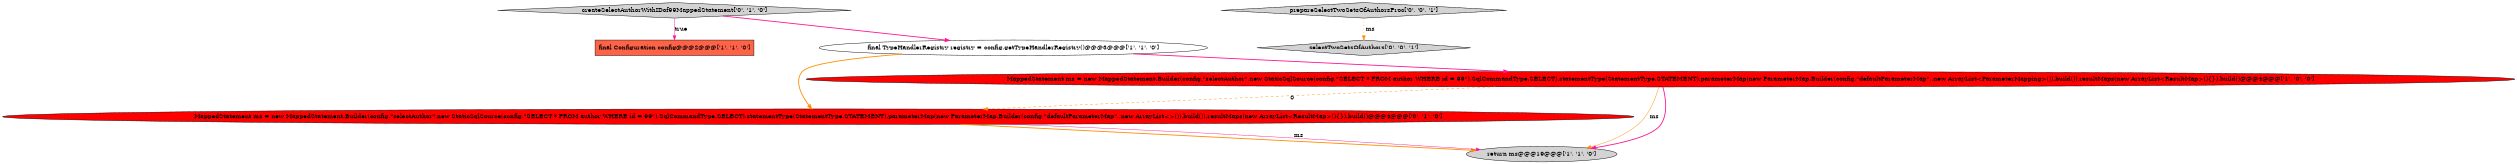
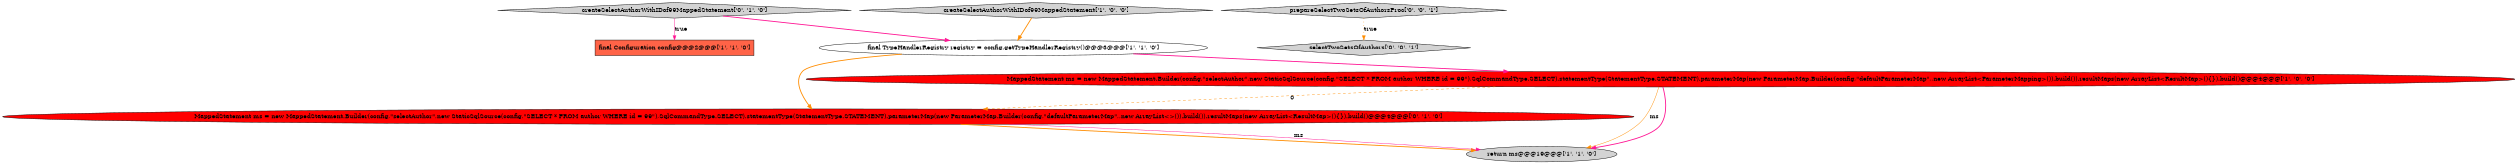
none -> (1036, 10)
(1371, 29) -> (1371, 29)
